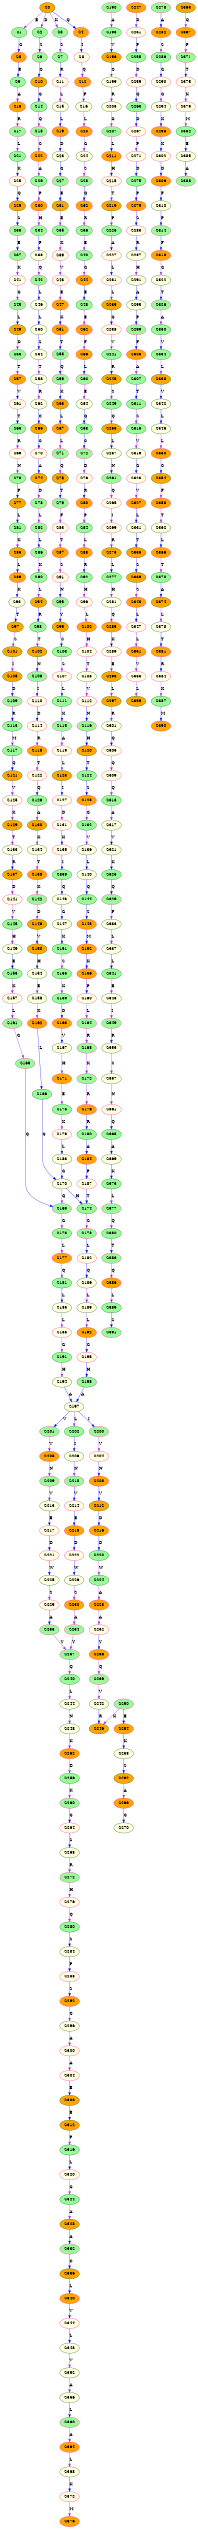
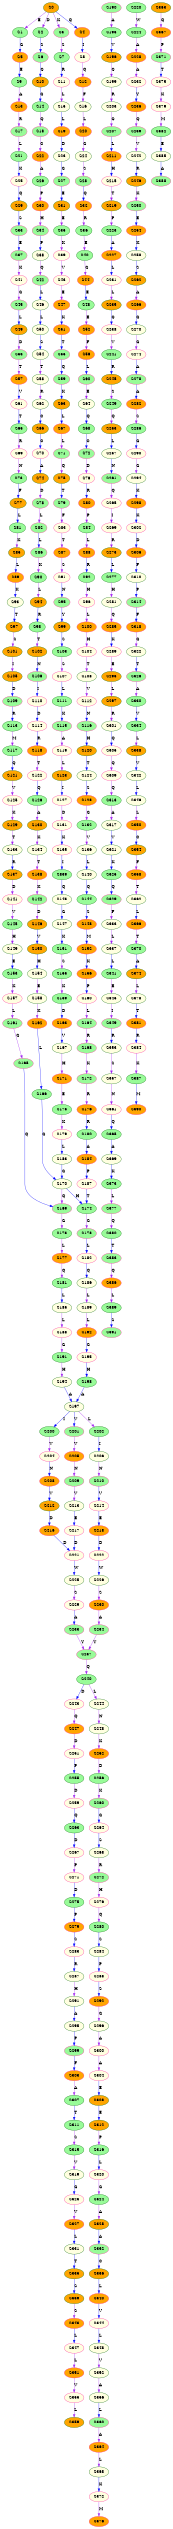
(111, 255) -> (111, 255)
none -> (136, 354)
(37, 737) -> (37, 737)
(87, 776) -> (87, 776)
(99, 1432) -> (49, 1432)
(99, 1542) -> (61, 1542)
none -> (74, 1704)
(112, 1715) -> (136, 192)
